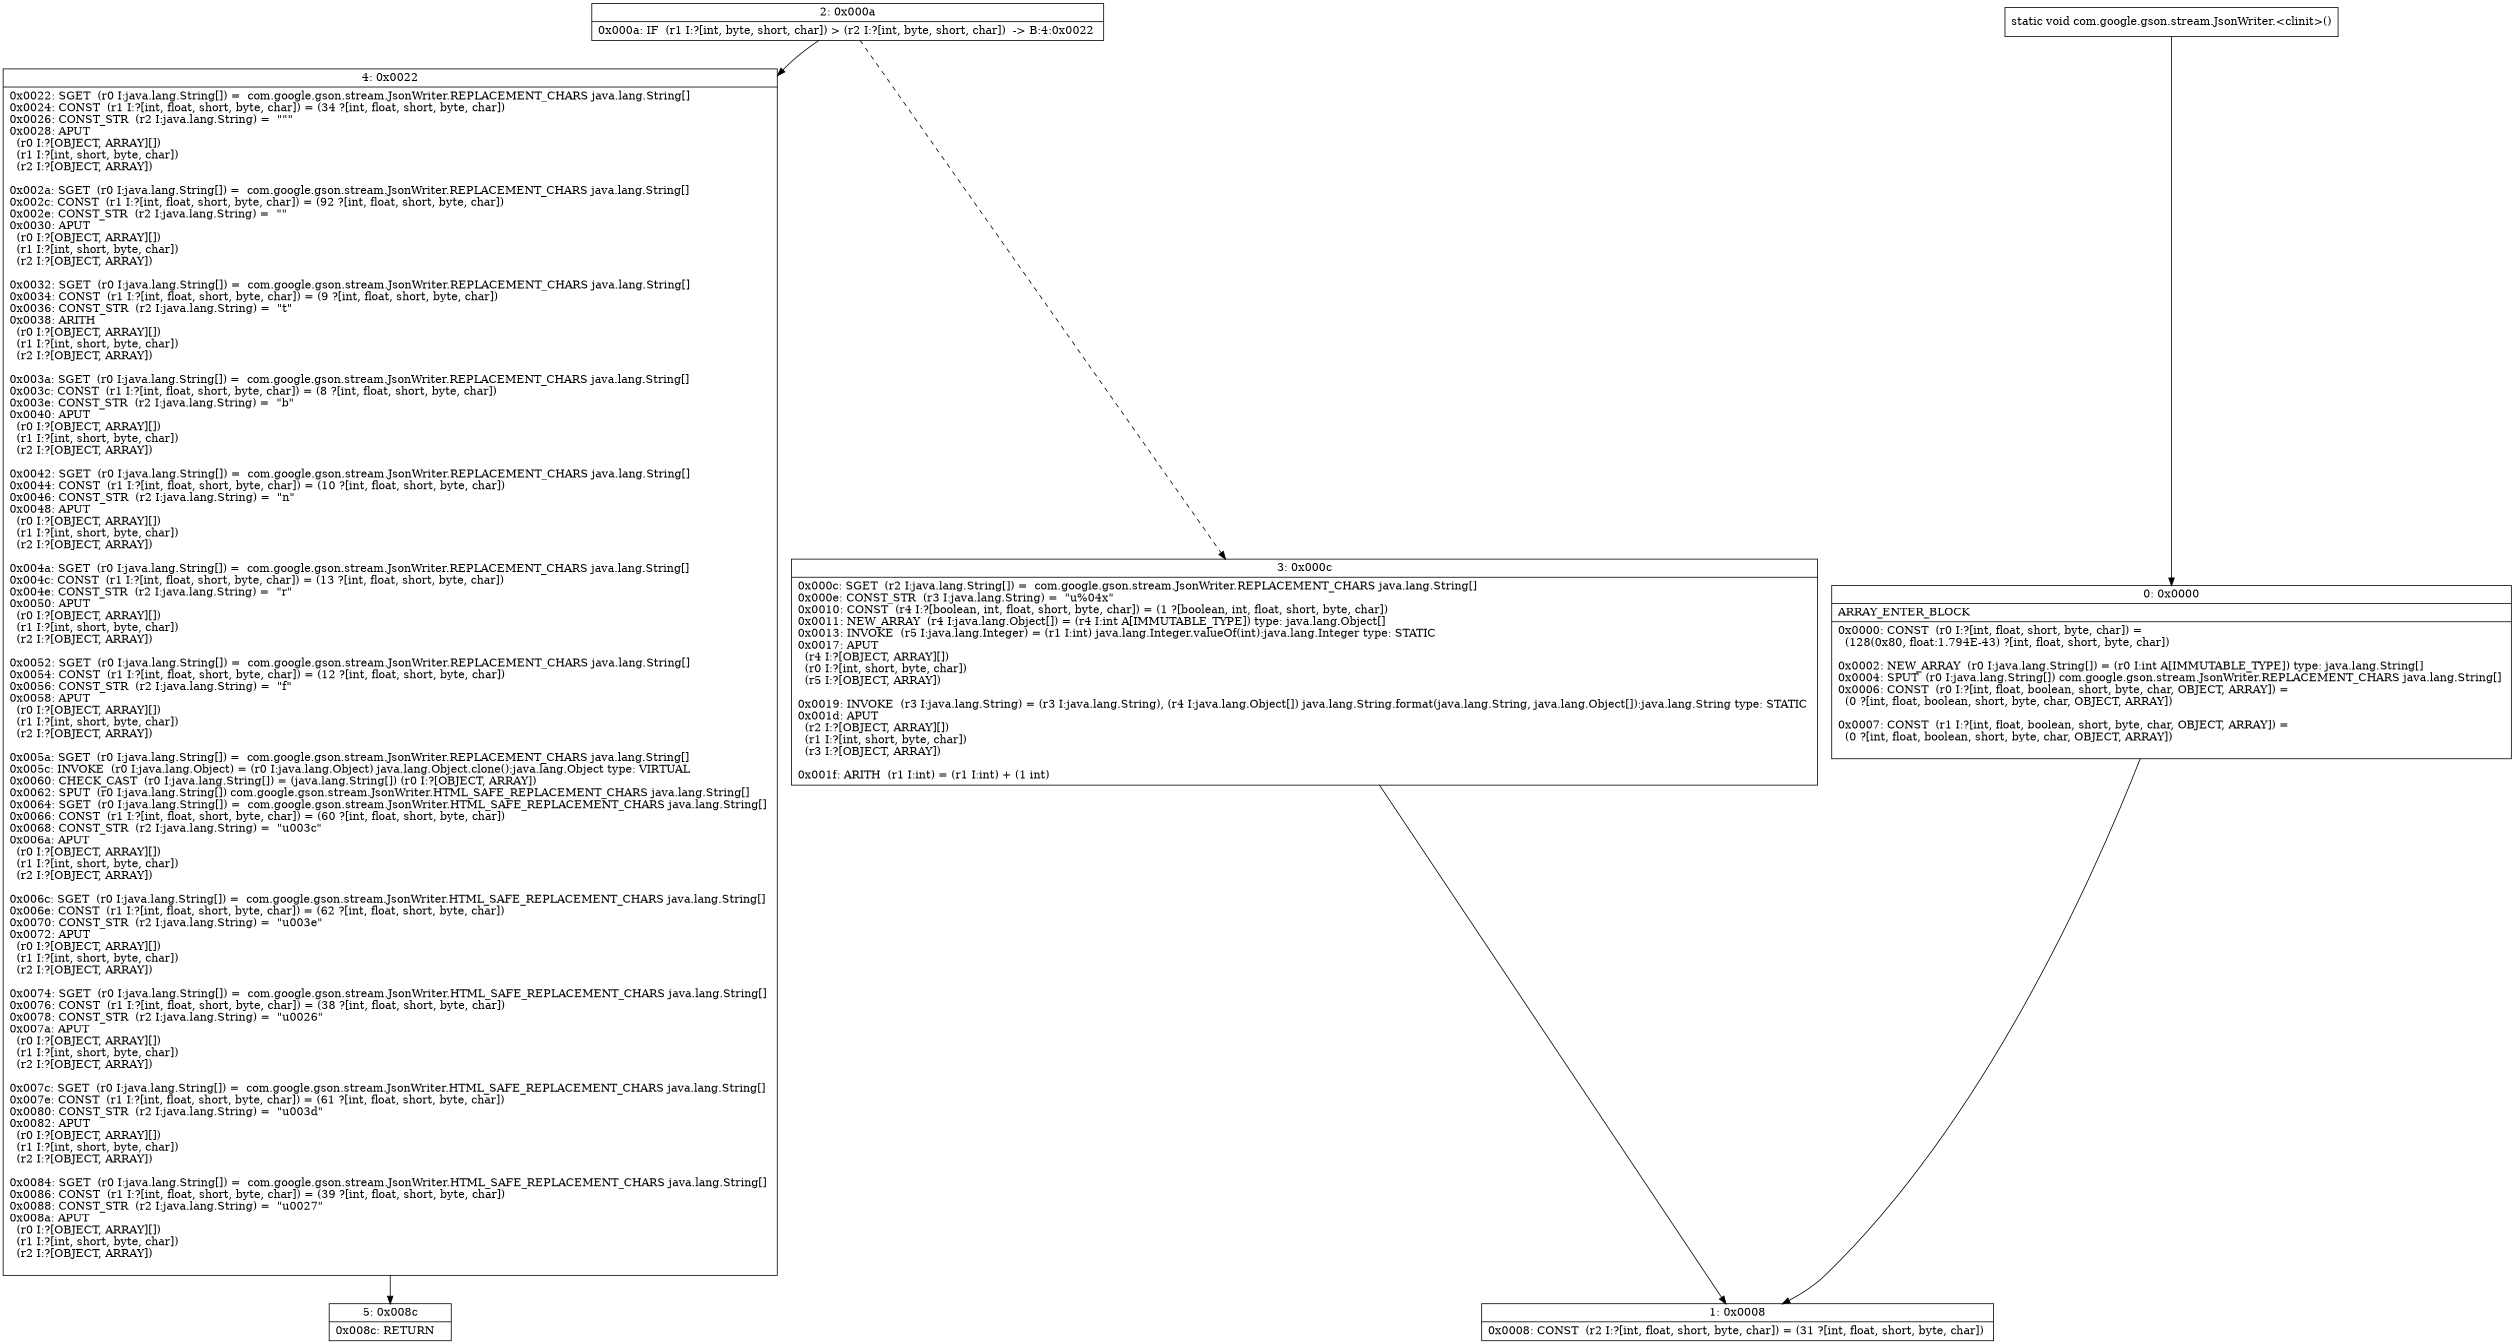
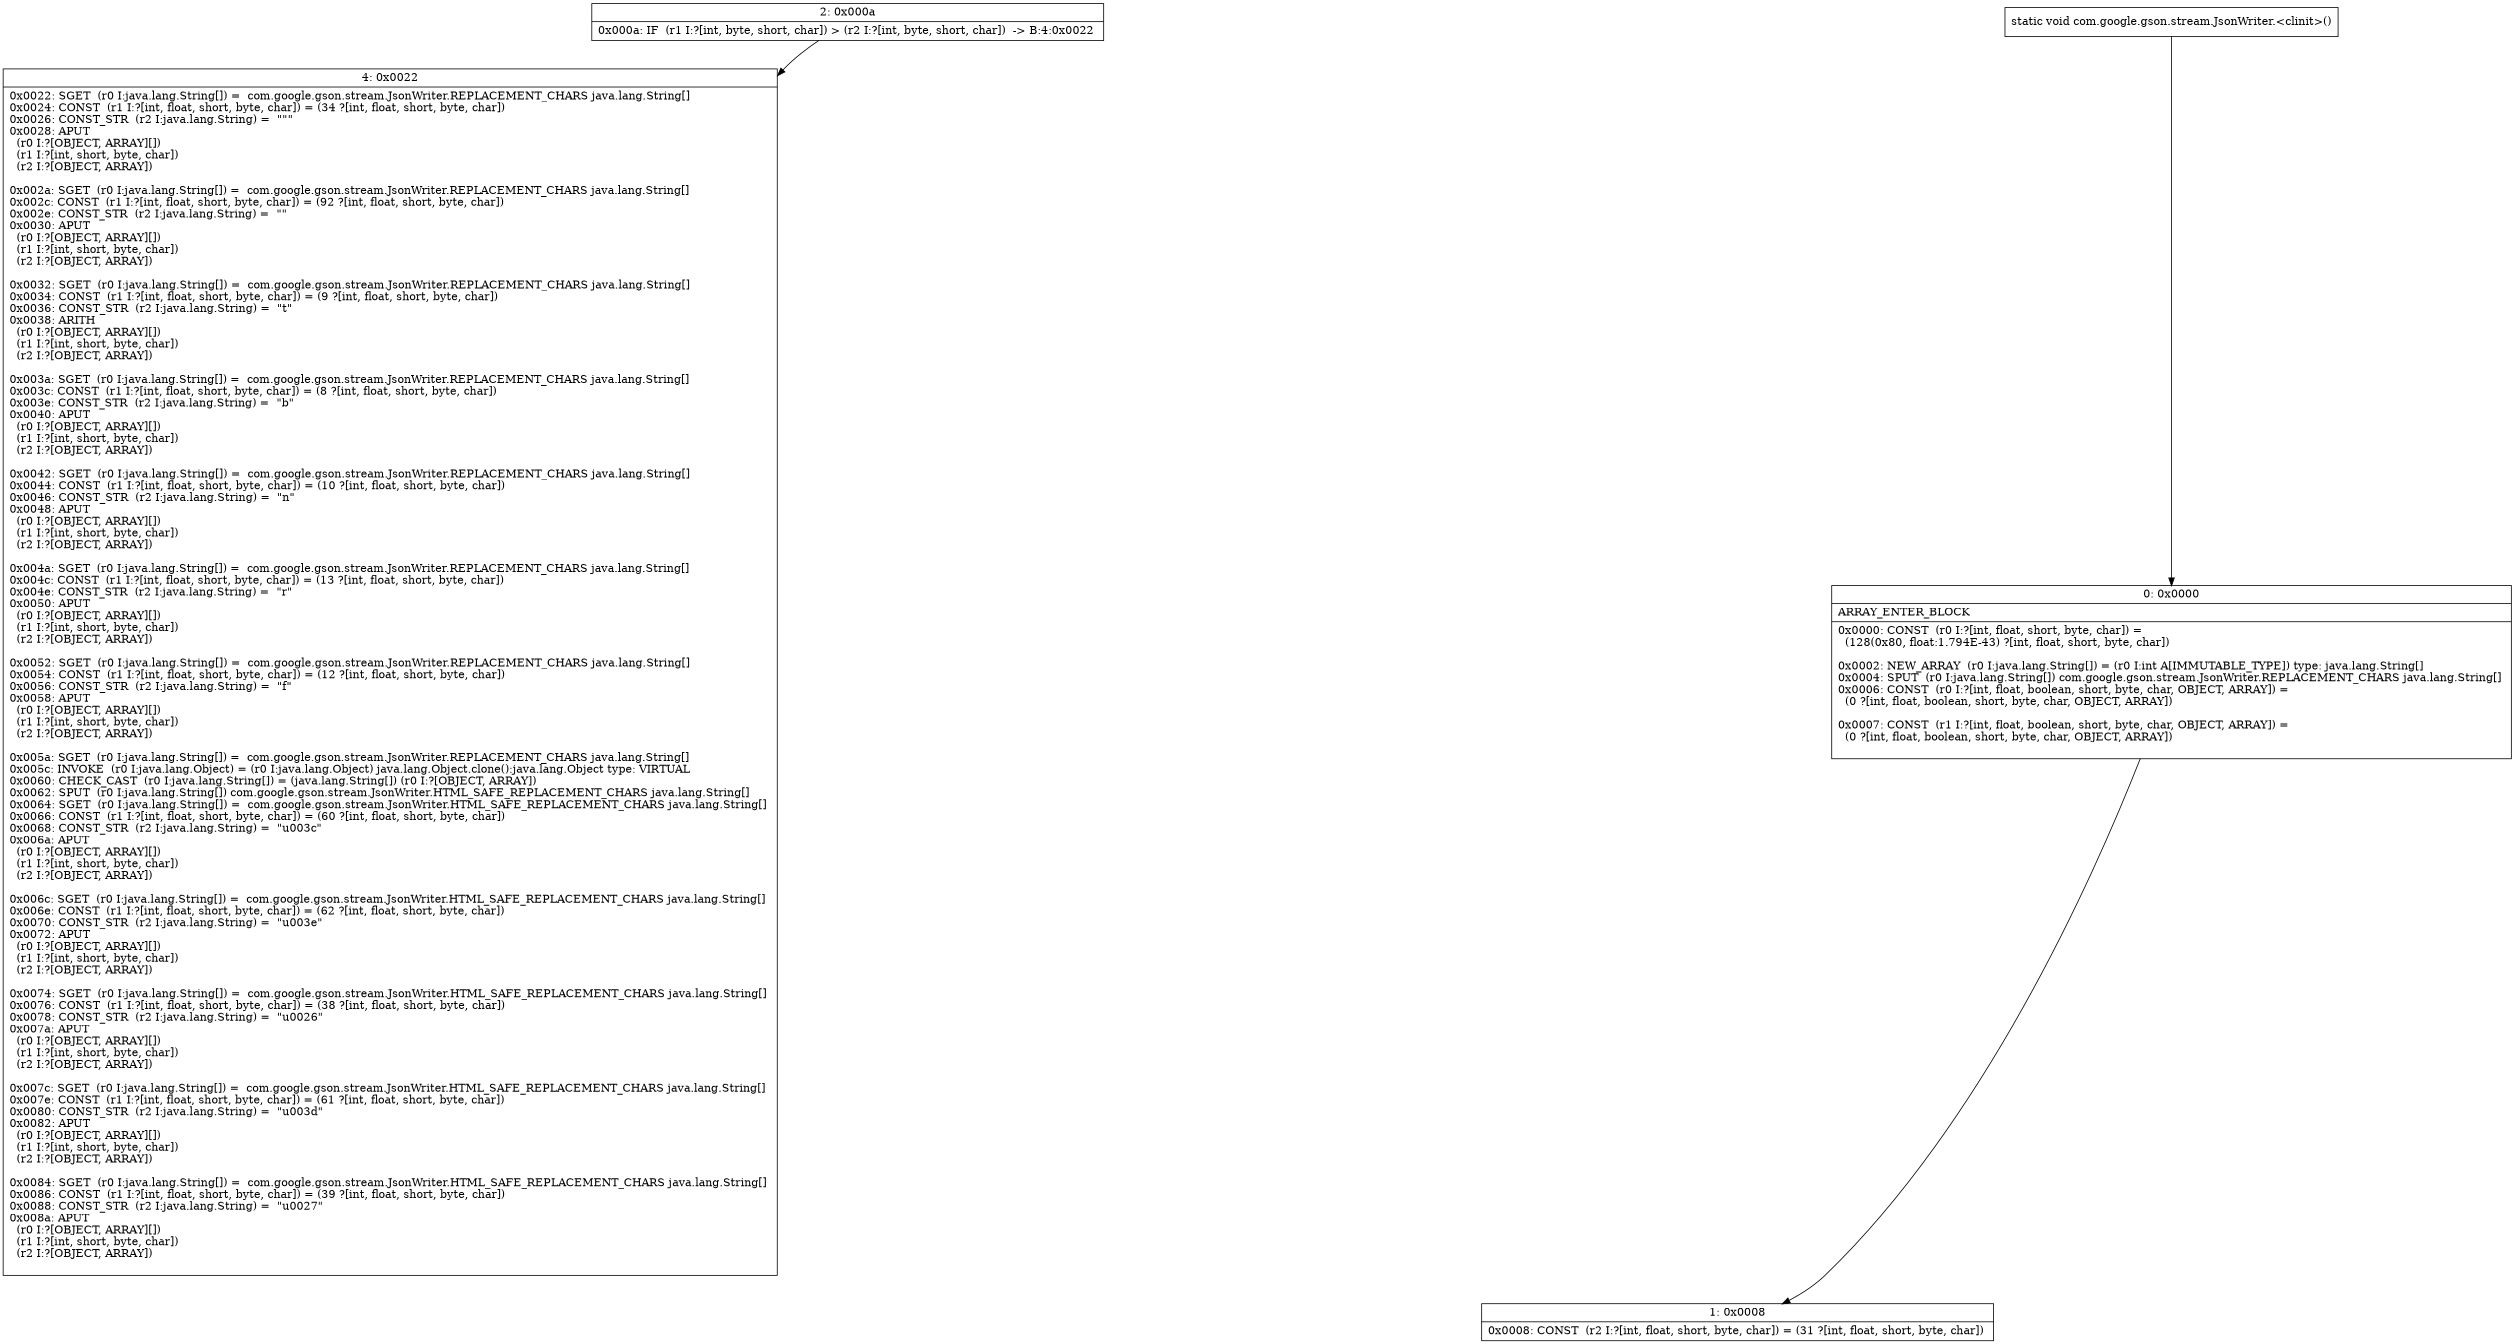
(1304, 672) -> none
(390, 1322) -> none
